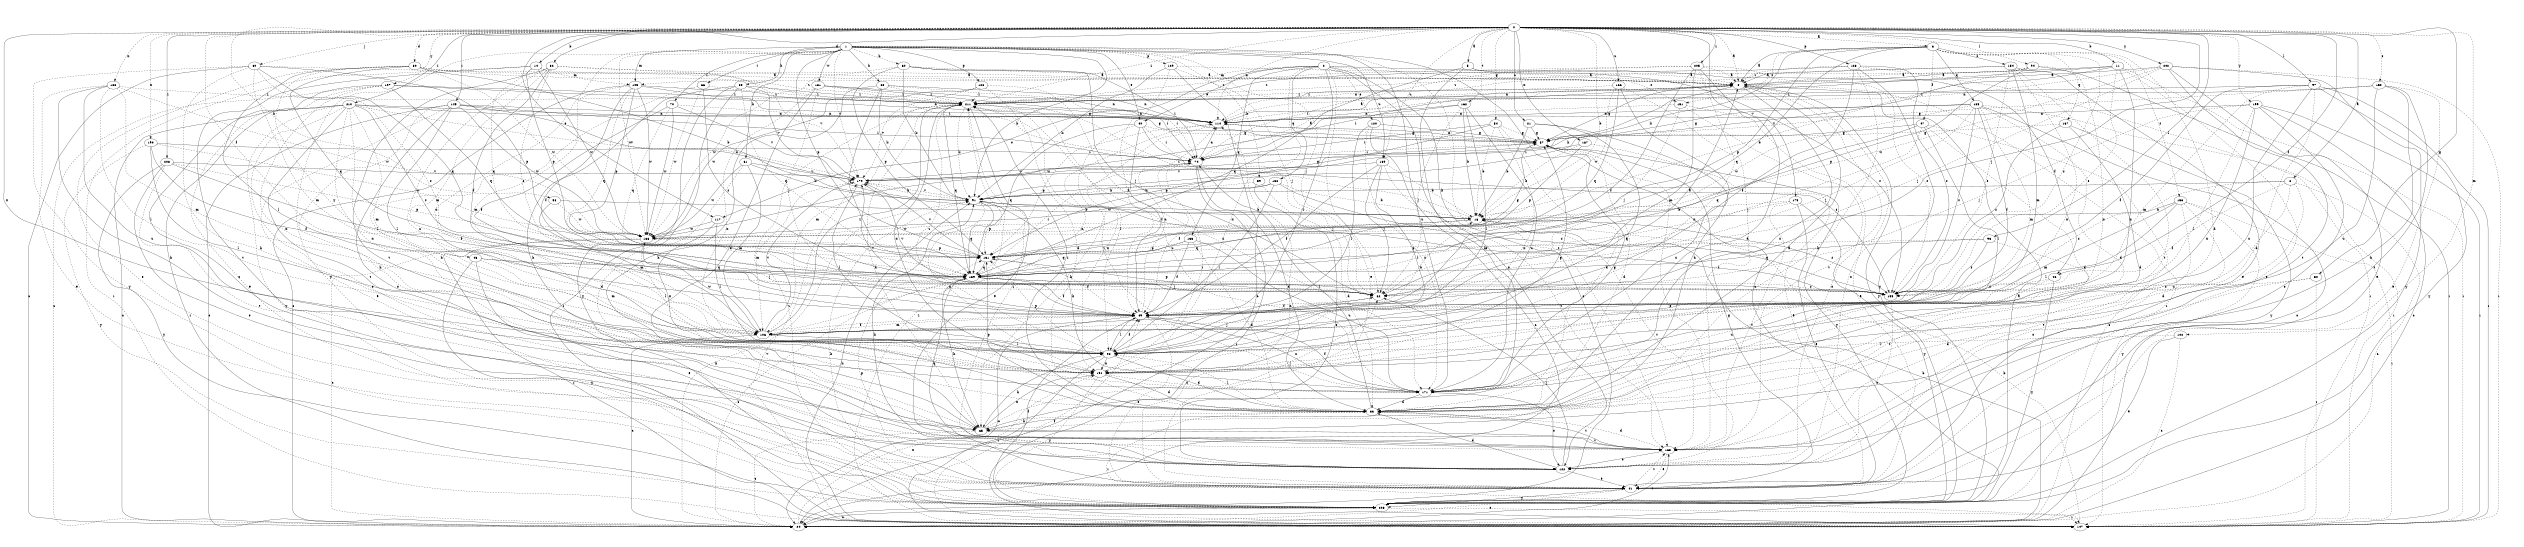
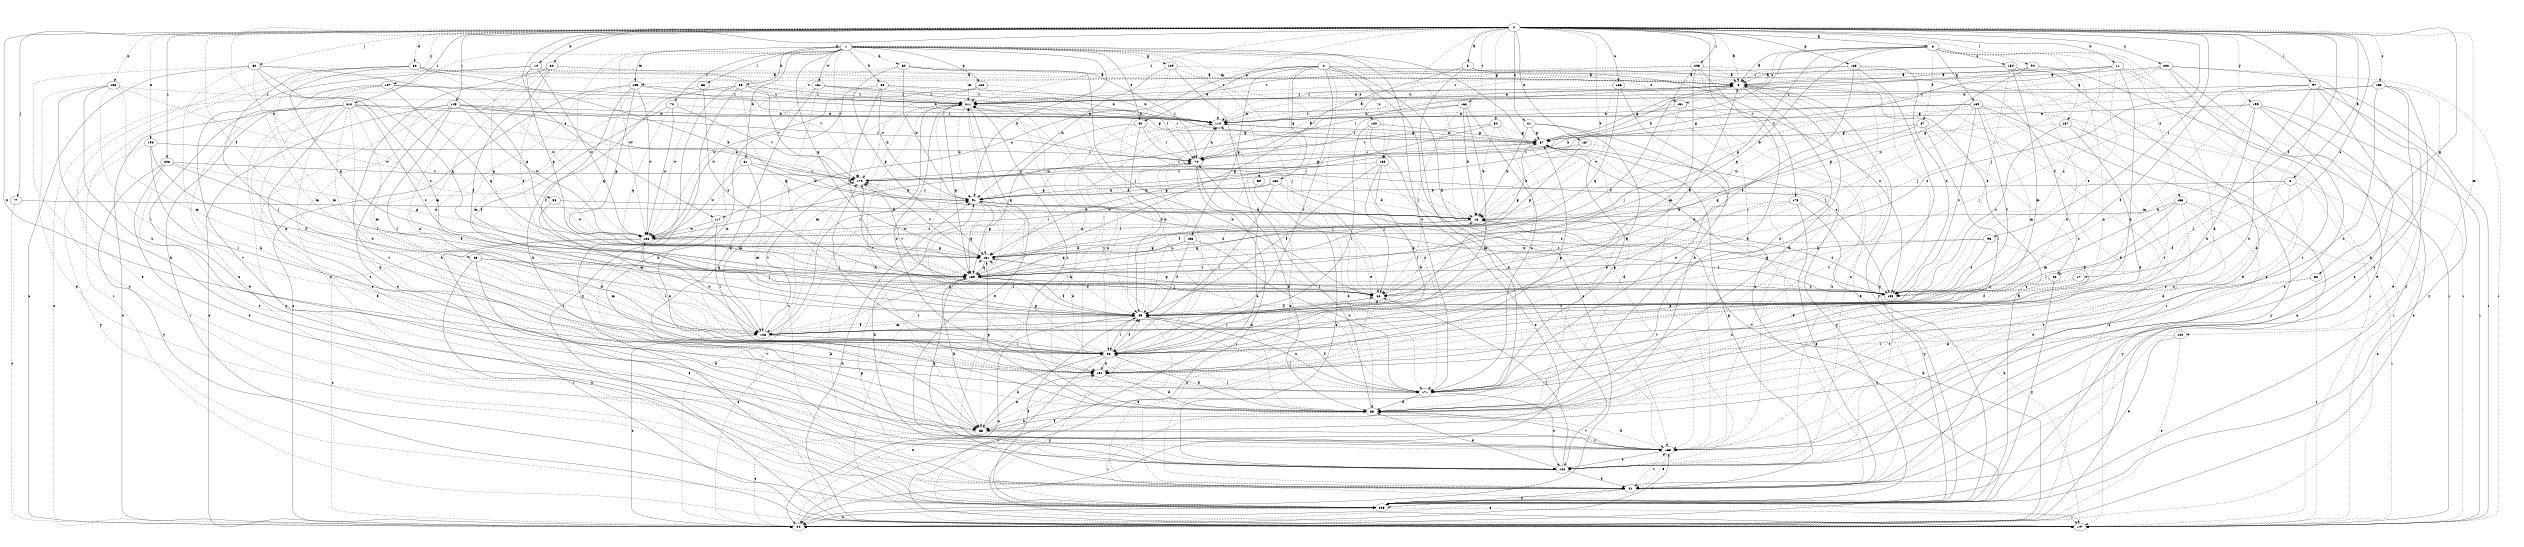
(1743, 35) -> (1743, 35)
(1212, 54) -> (1212, 54)
(588, 80) -> (765, 71)
(1633, 101) -> (1643, 110)
none -> (1363, 121)
(399, 189) -> none
none -> (16, 200)
(334, 200) -> (334, 200)
none -> (2079, 277)
(896, 284) -> (896, 284)
none -> (2075, 366)
(1179, 375) -> (1179, 375)
